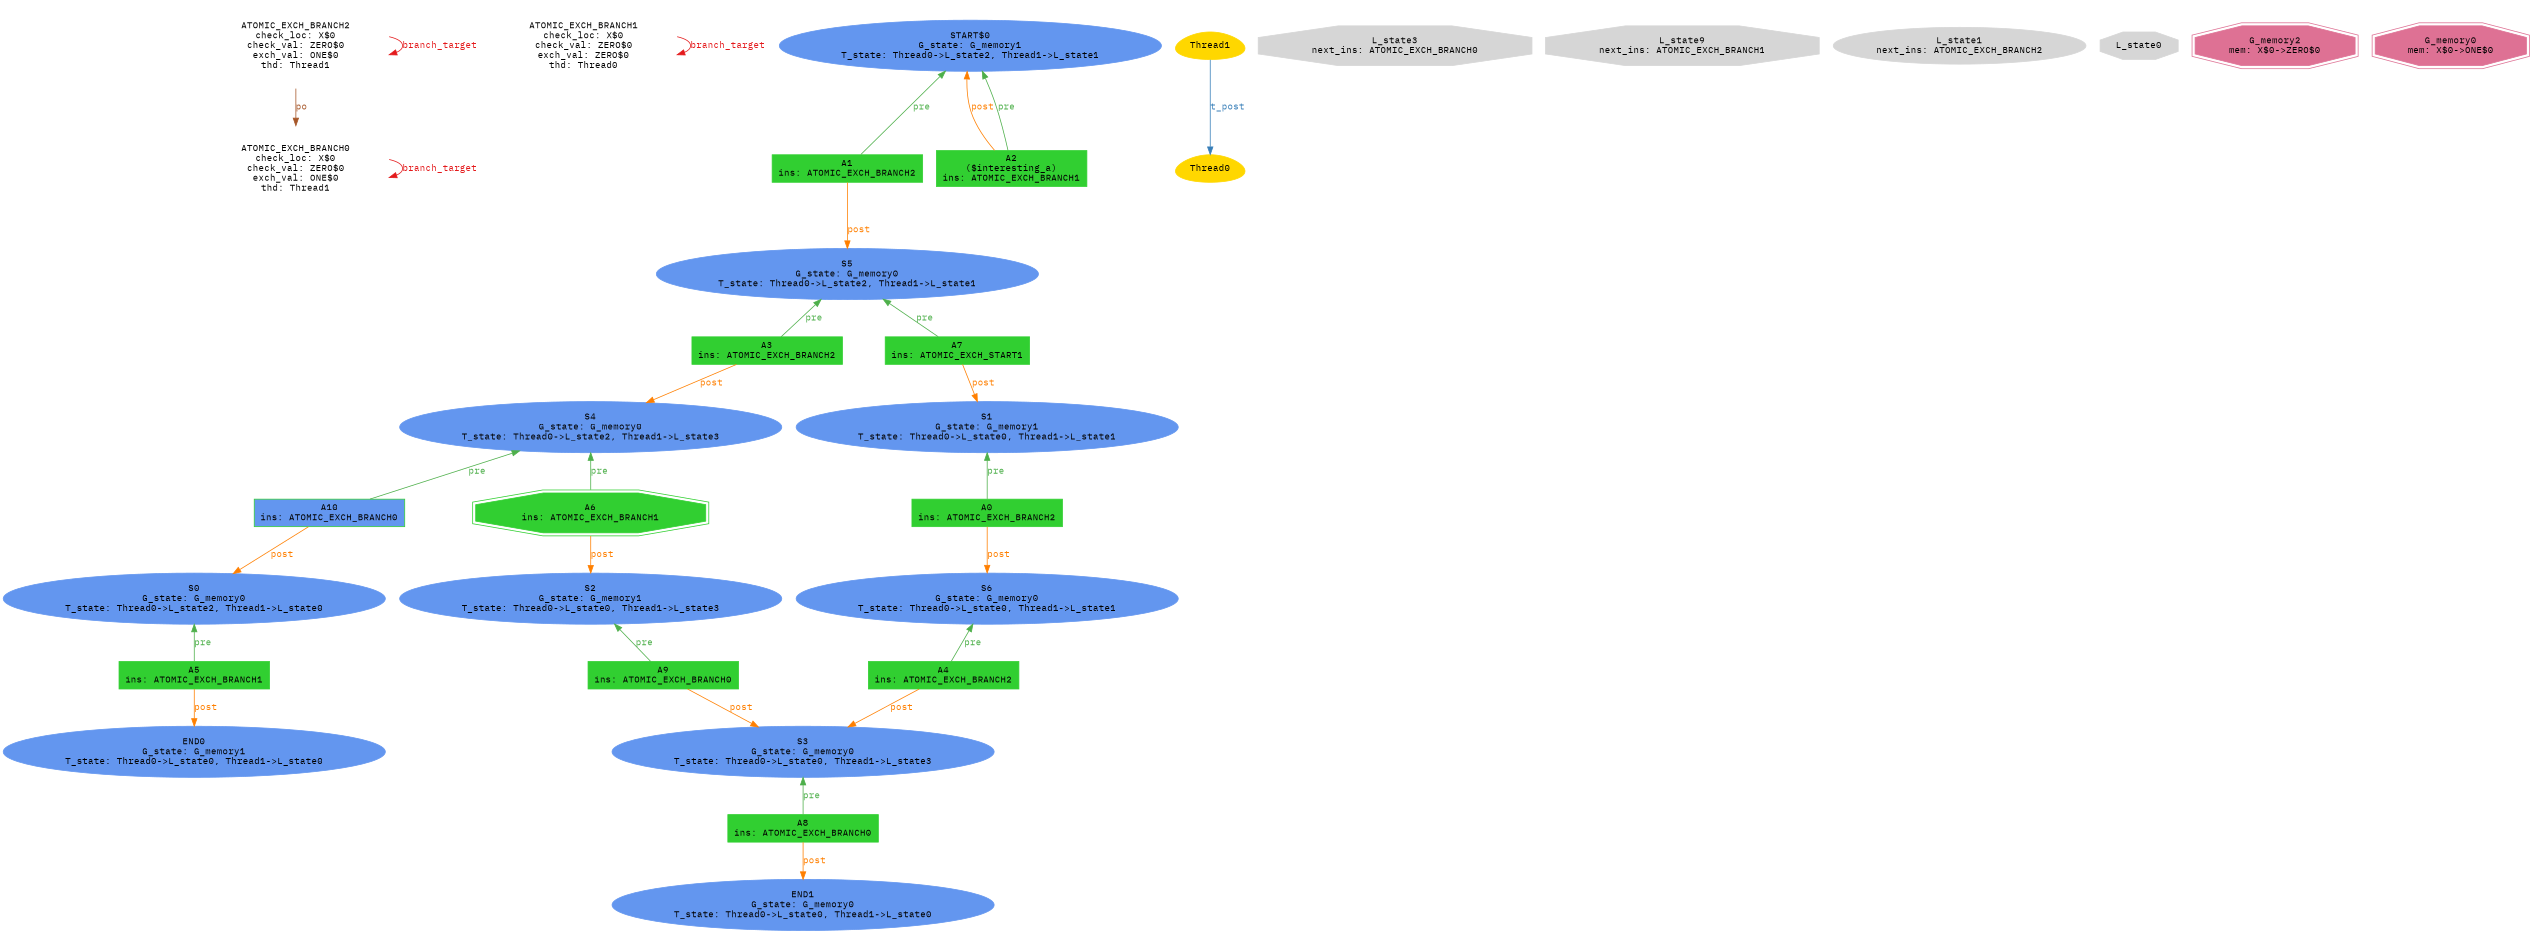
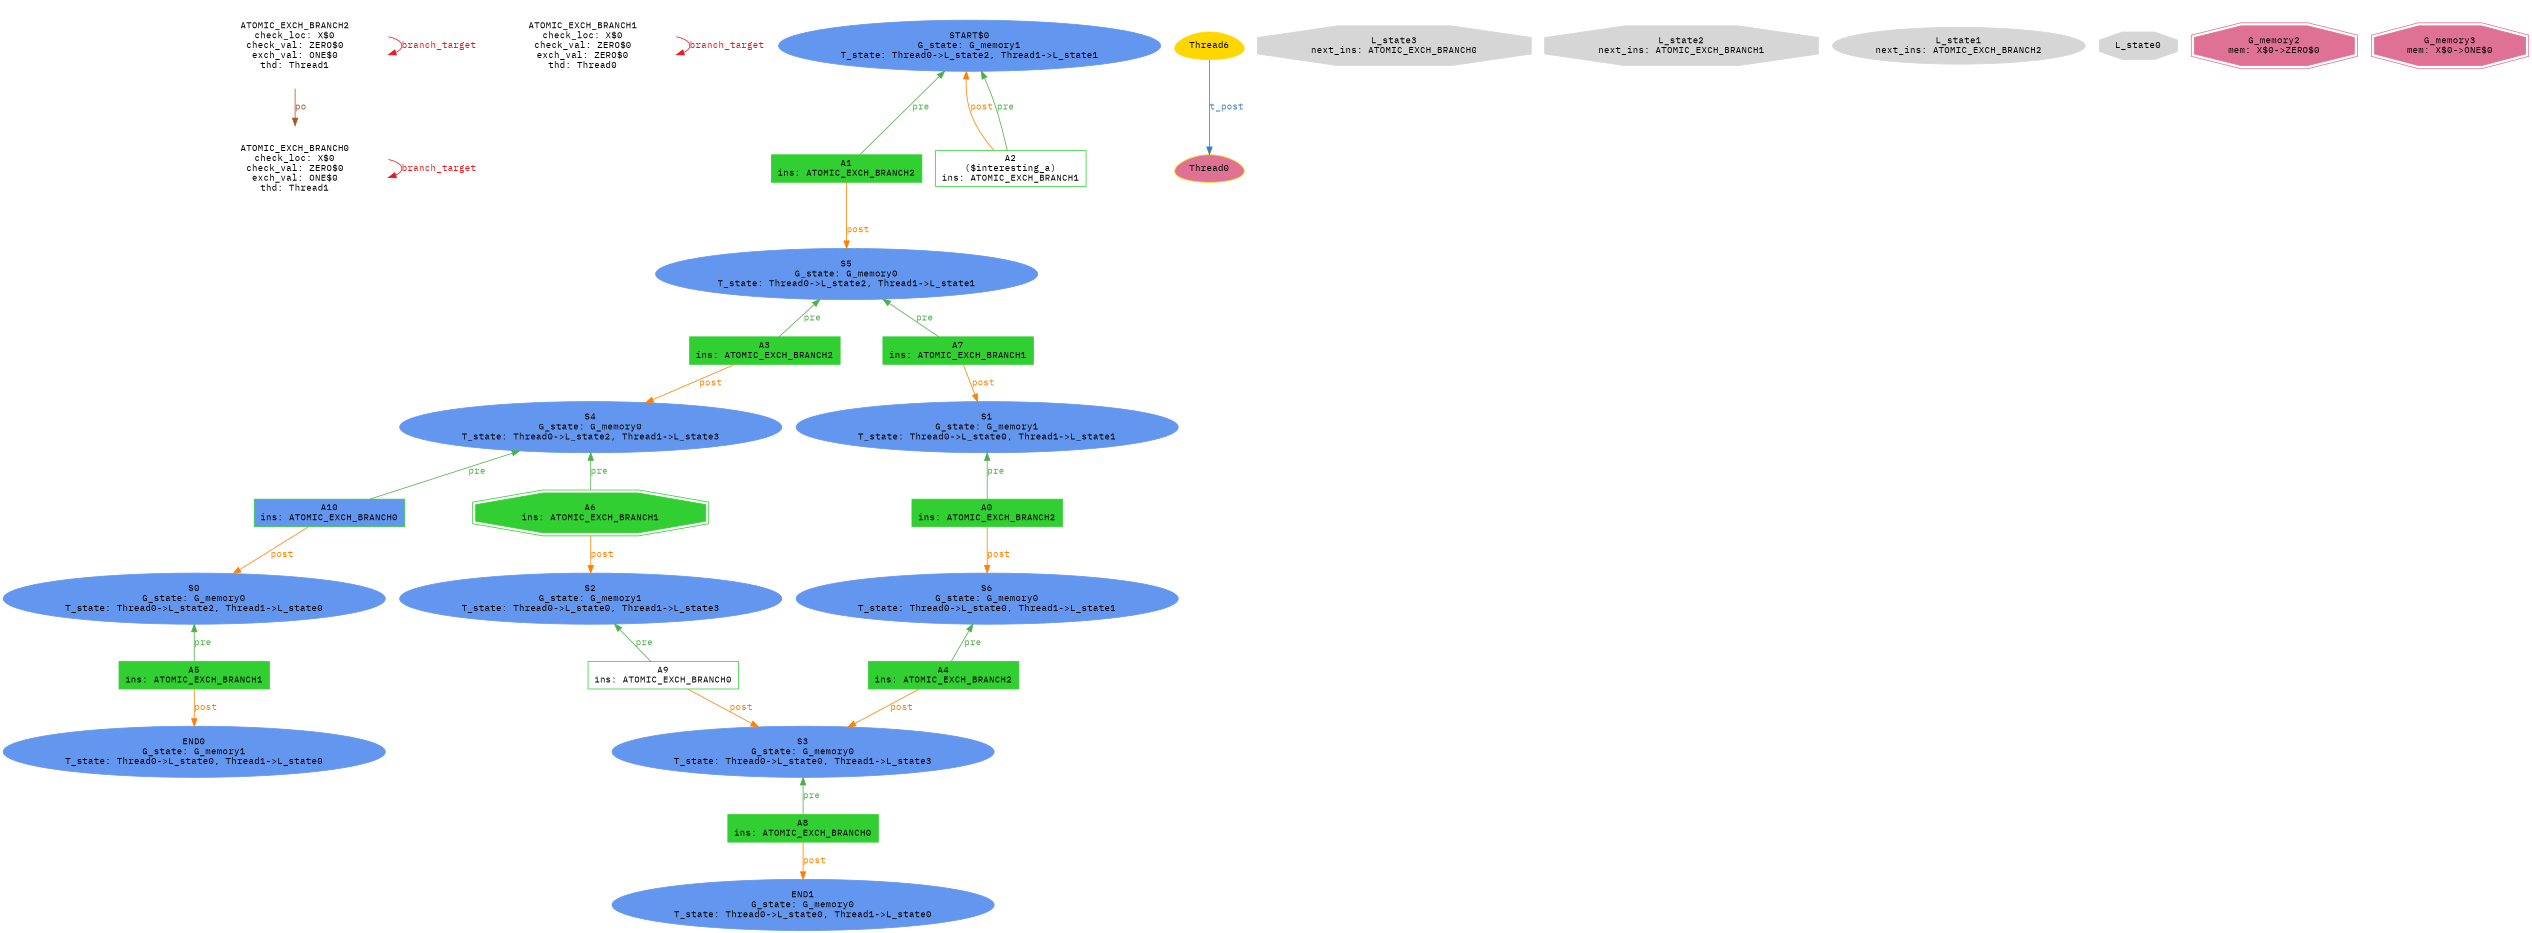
(1210, 46) -> (1209, 46)
(1682, 46) -> (1682, 46)
(2451, 46) -> (2450, 46)
(1012, 169) -> (1011, 169)
(1210, 169) -> (1209, 169)
(957, 351) -> (958, 351)
(663, 675) -> (663, 675)
